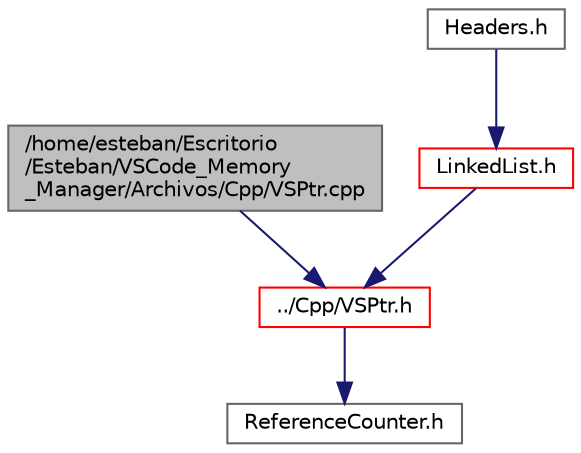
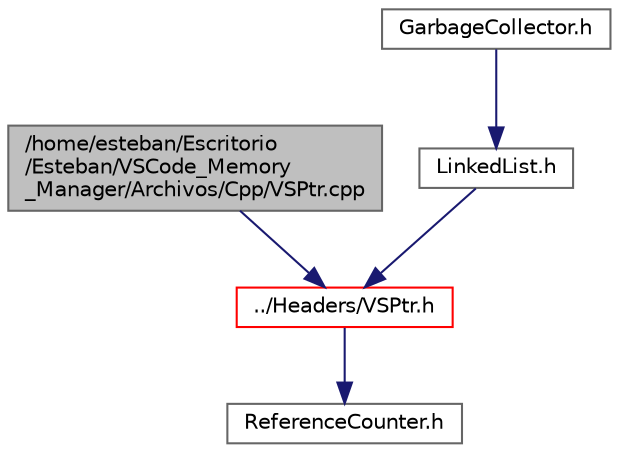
(496, 29) -> (496, 29)
(496, 168) -> (496, 168)
(345, 307) -> (345, 307)
